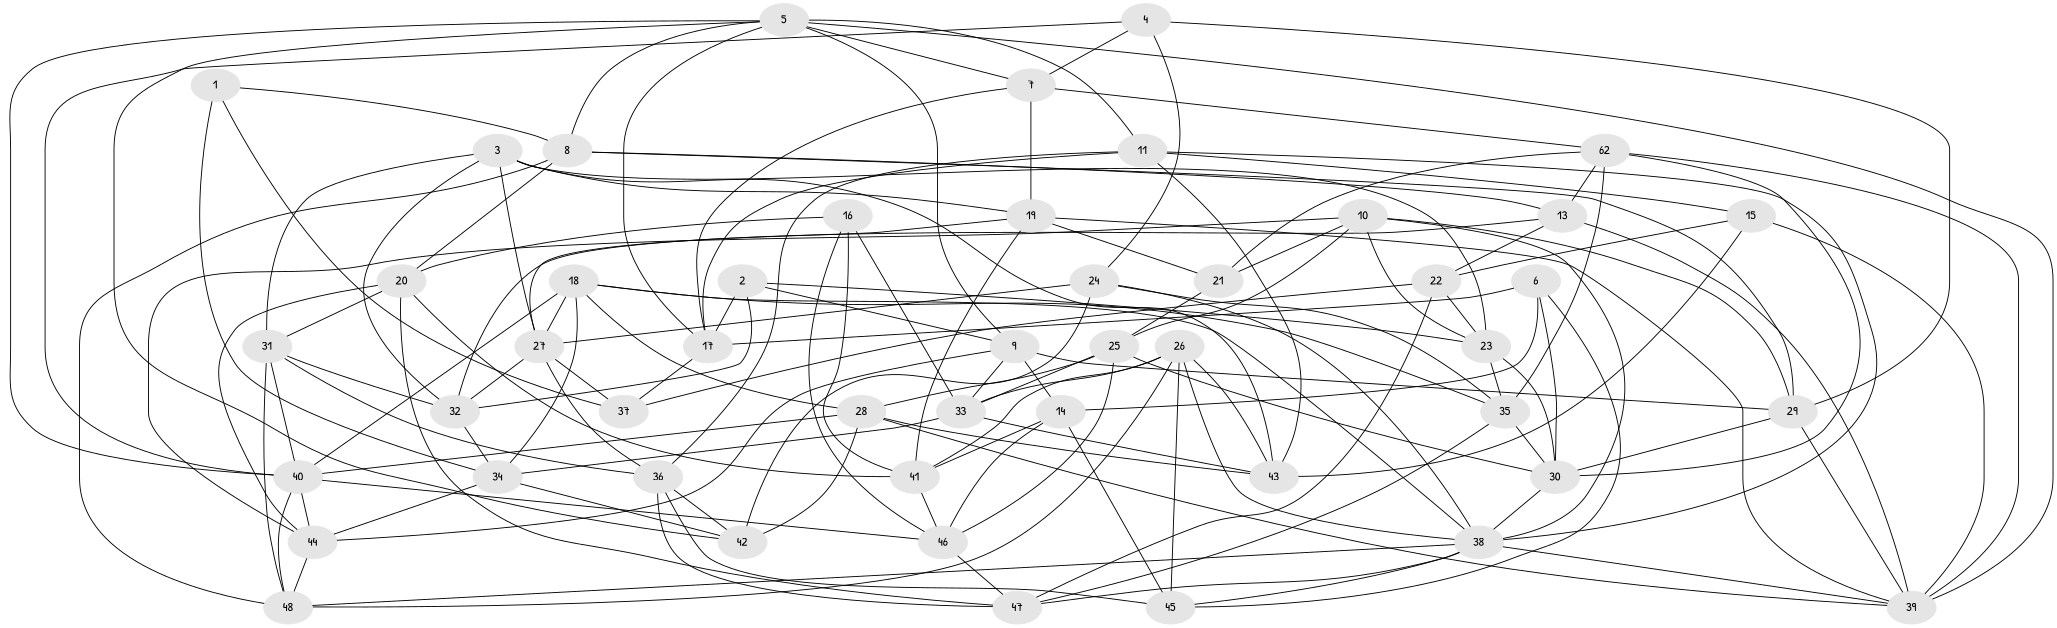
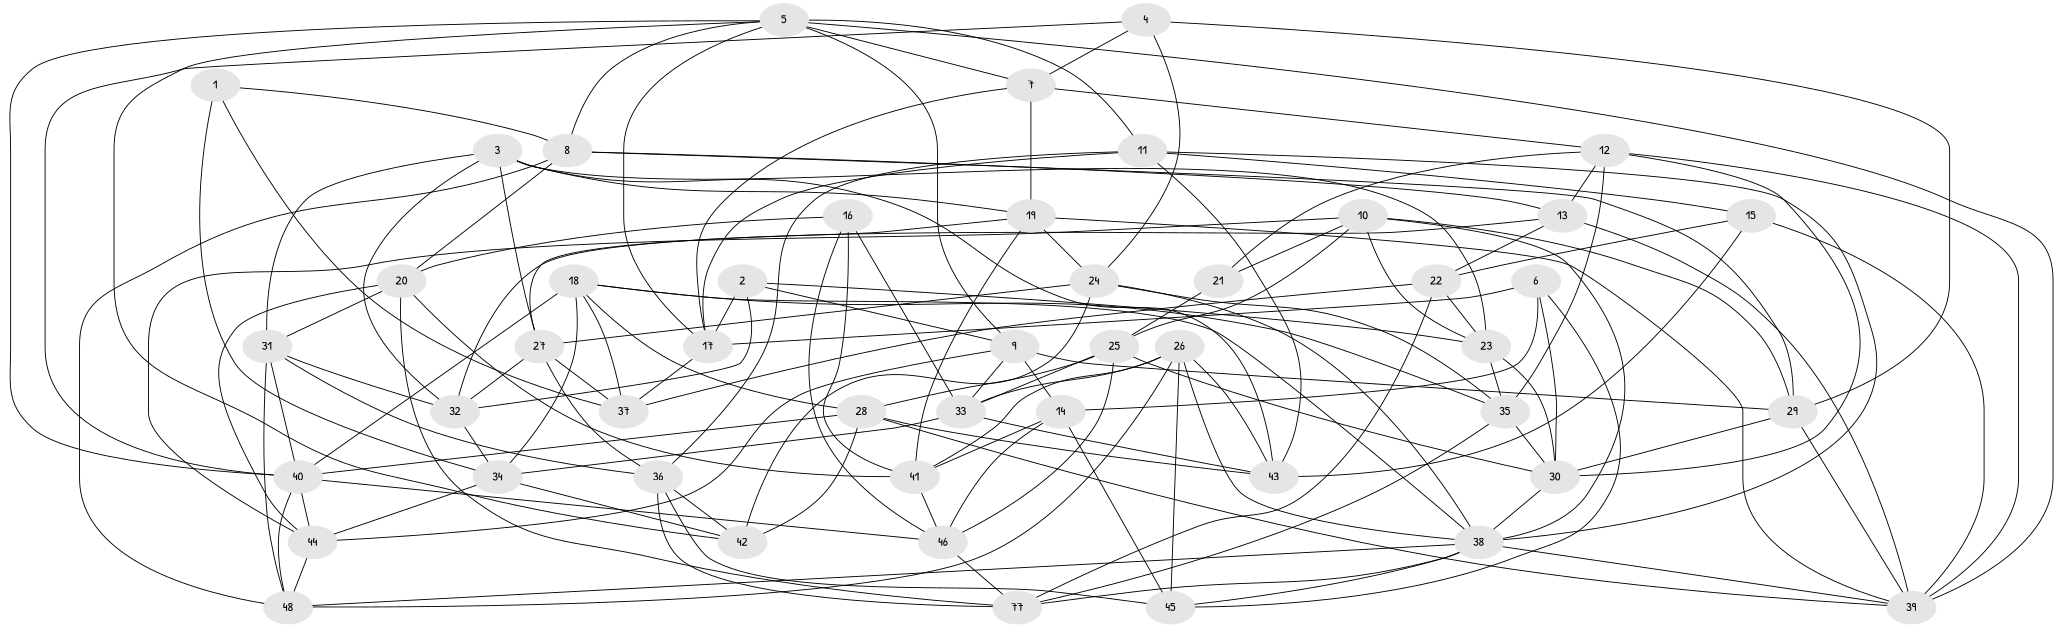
(1605, 151) -> (1605, 151)
(1118, 246) -> (1063, 249)
(557, 314) -> (607, 344)
(1017, 608) -> (1017, 608)
